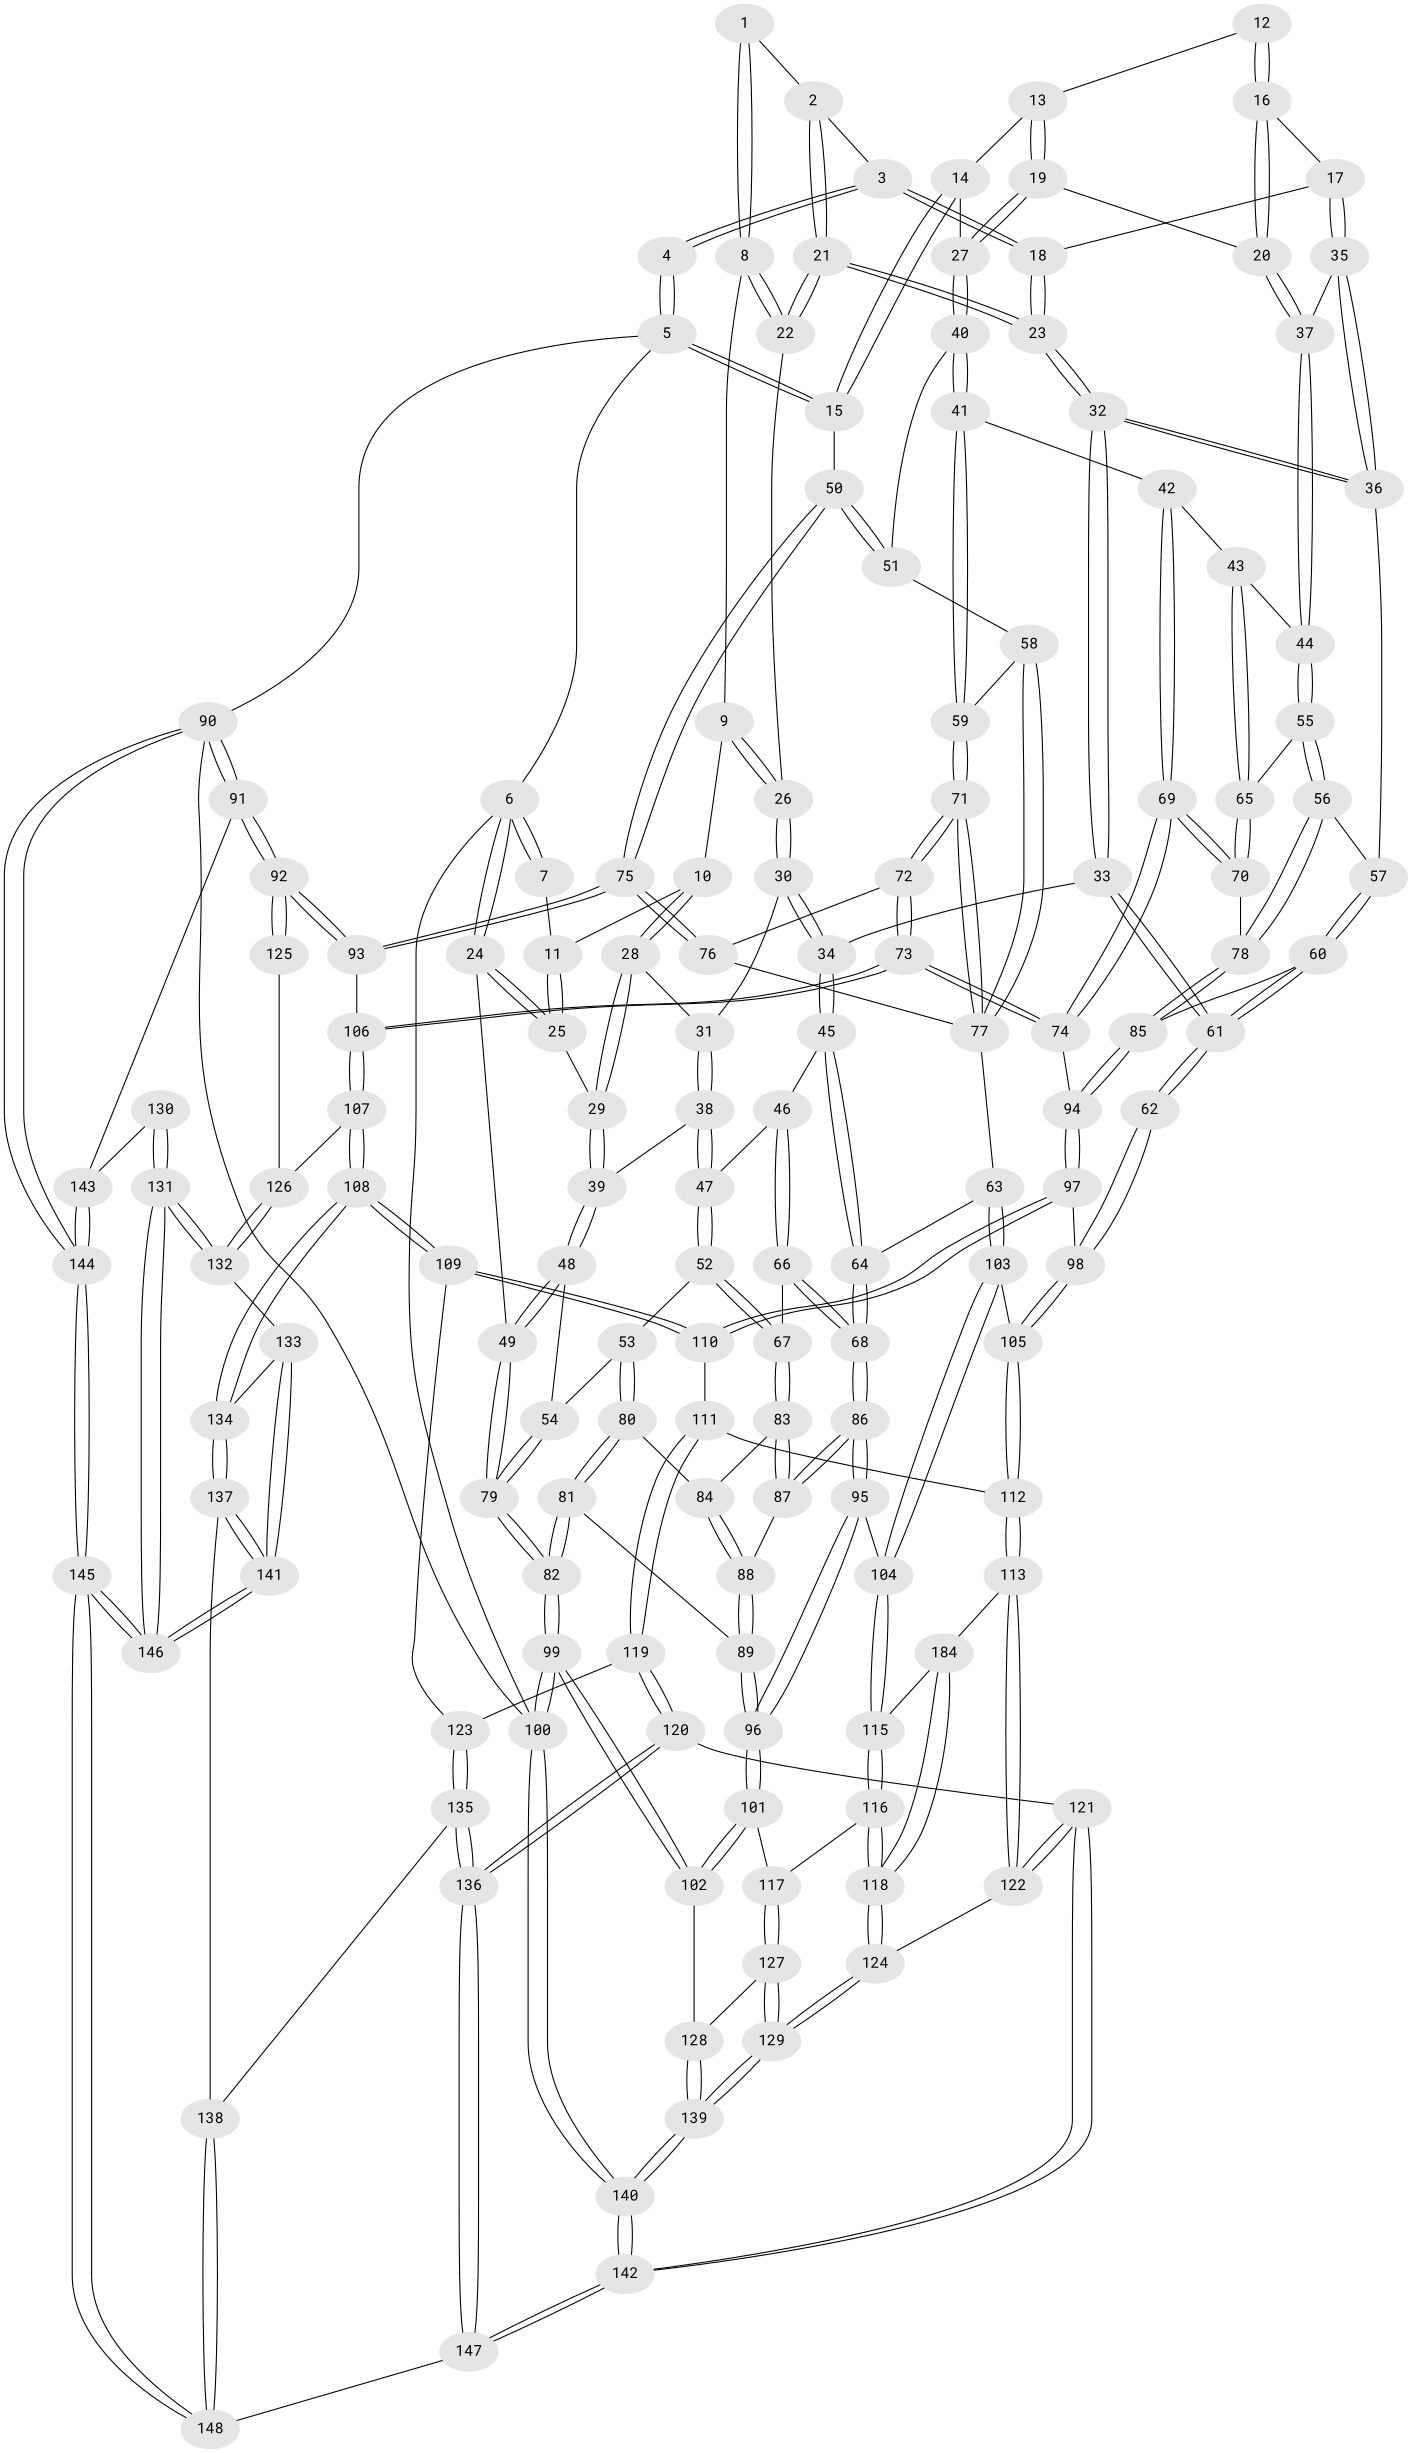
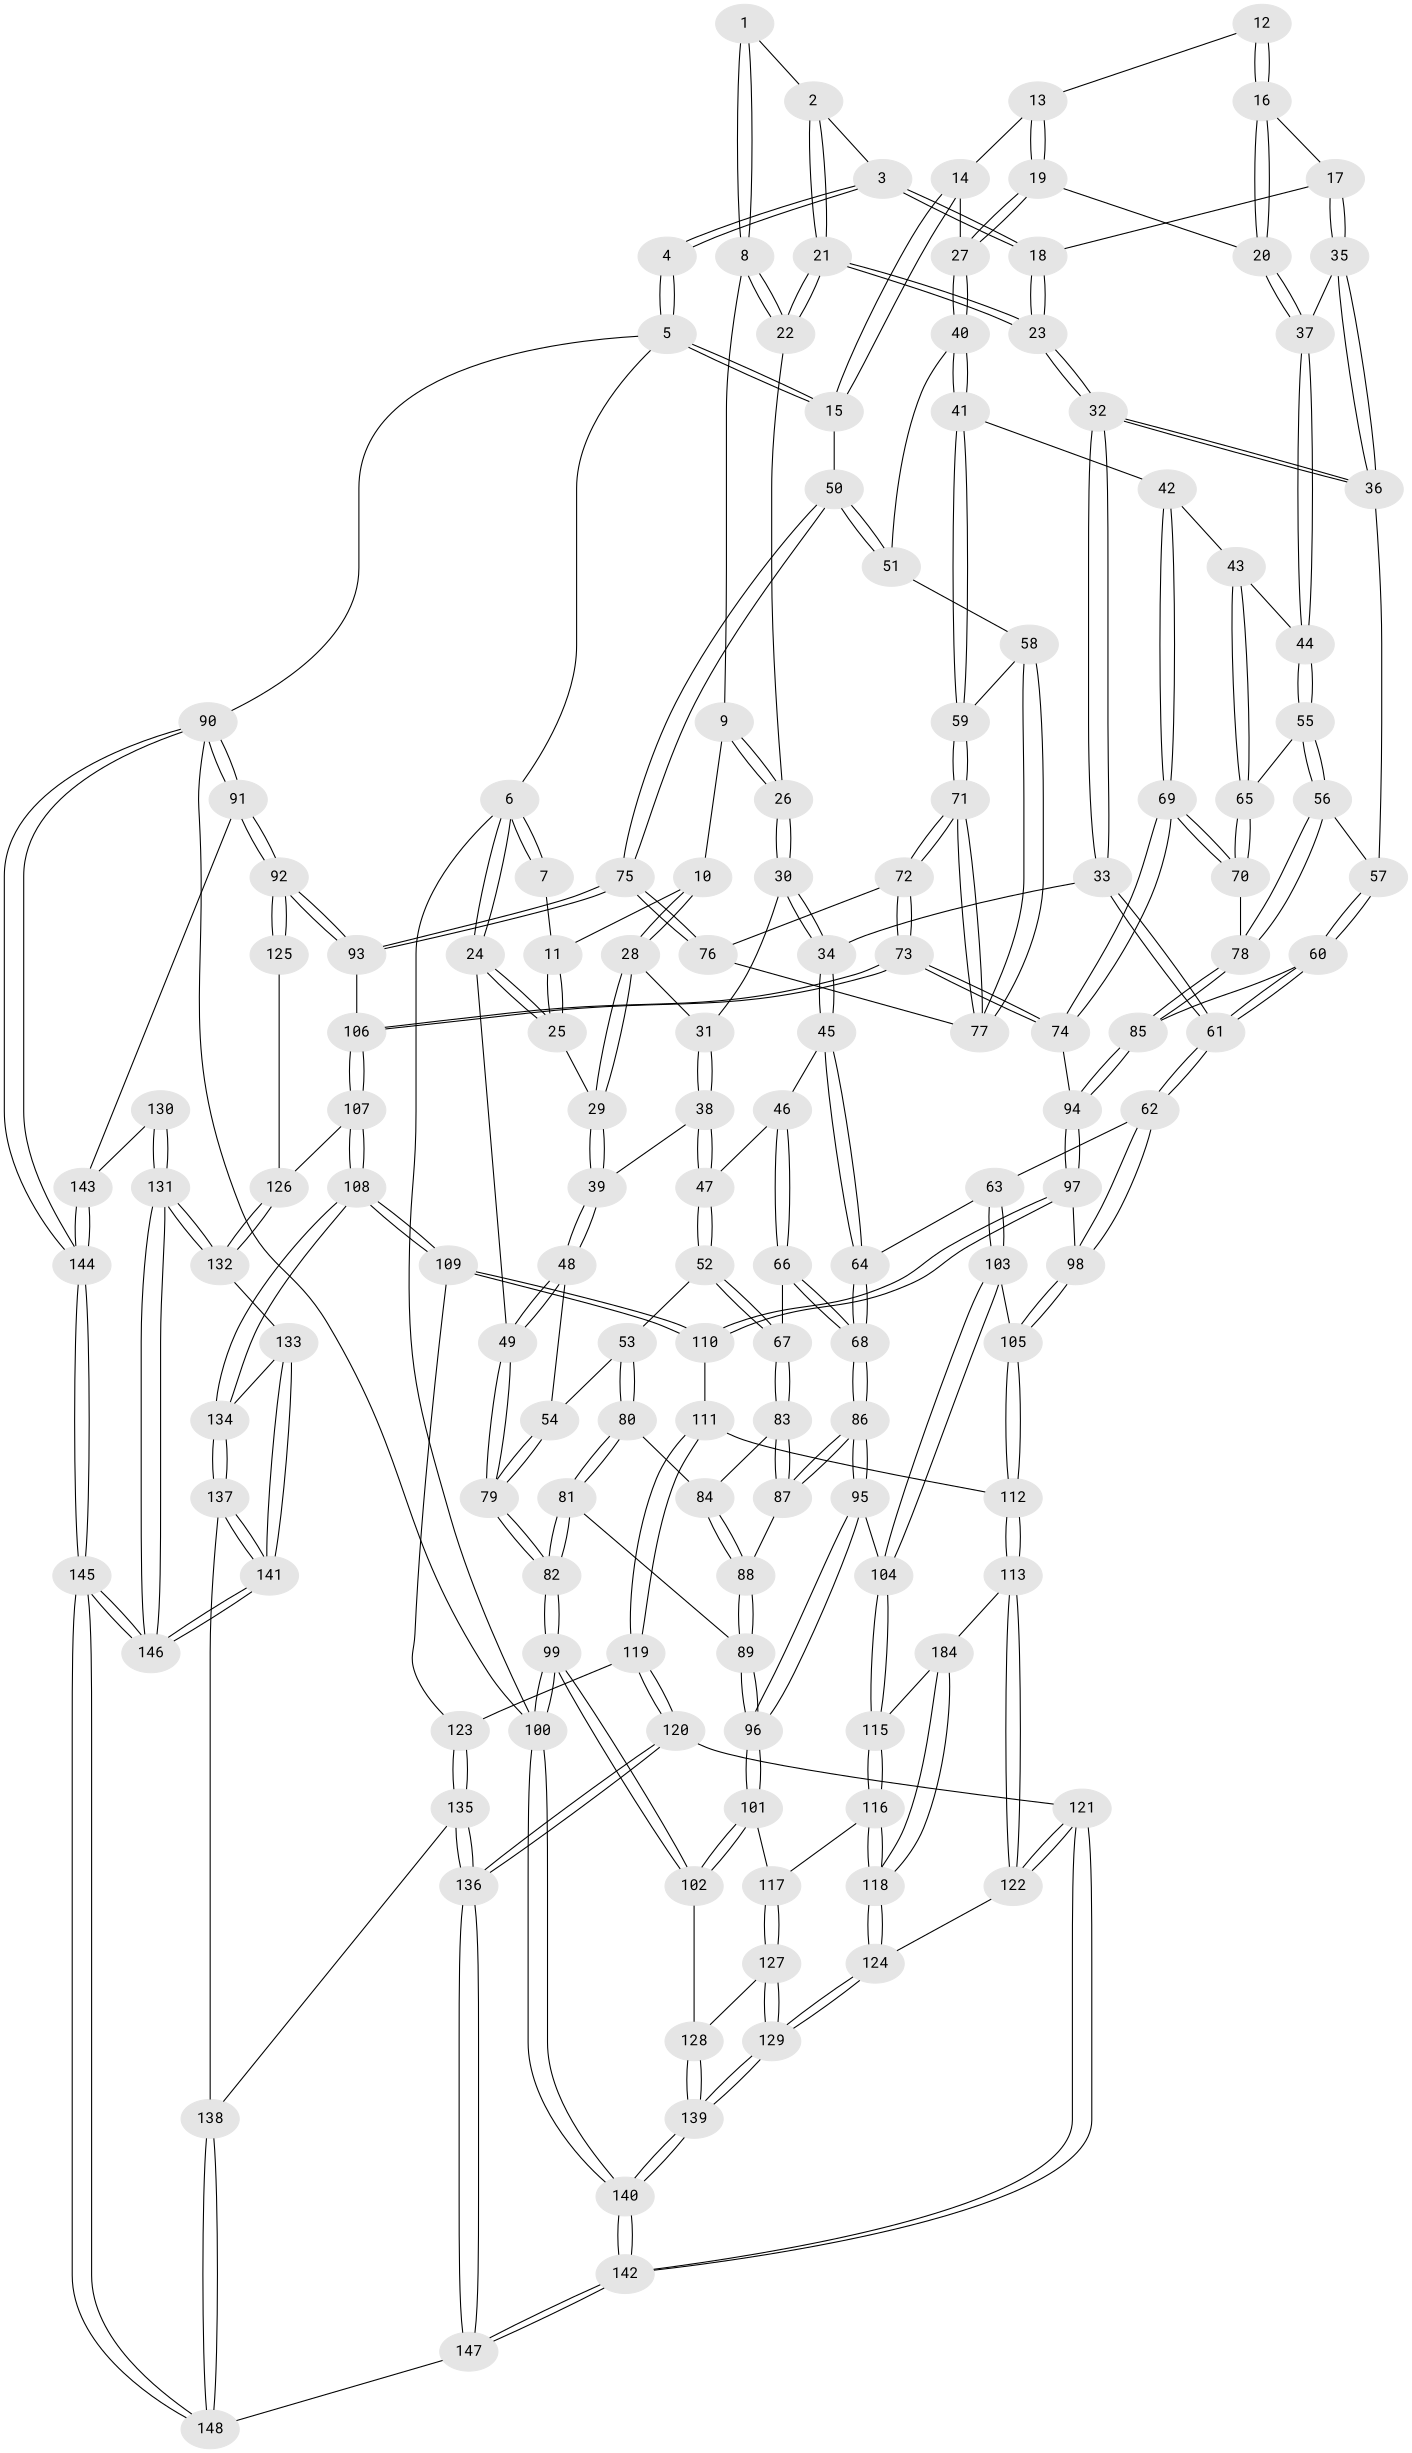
(987, 1110) -> (1072, 1149)
